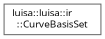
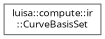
(53, 19) -> (53, 19)
